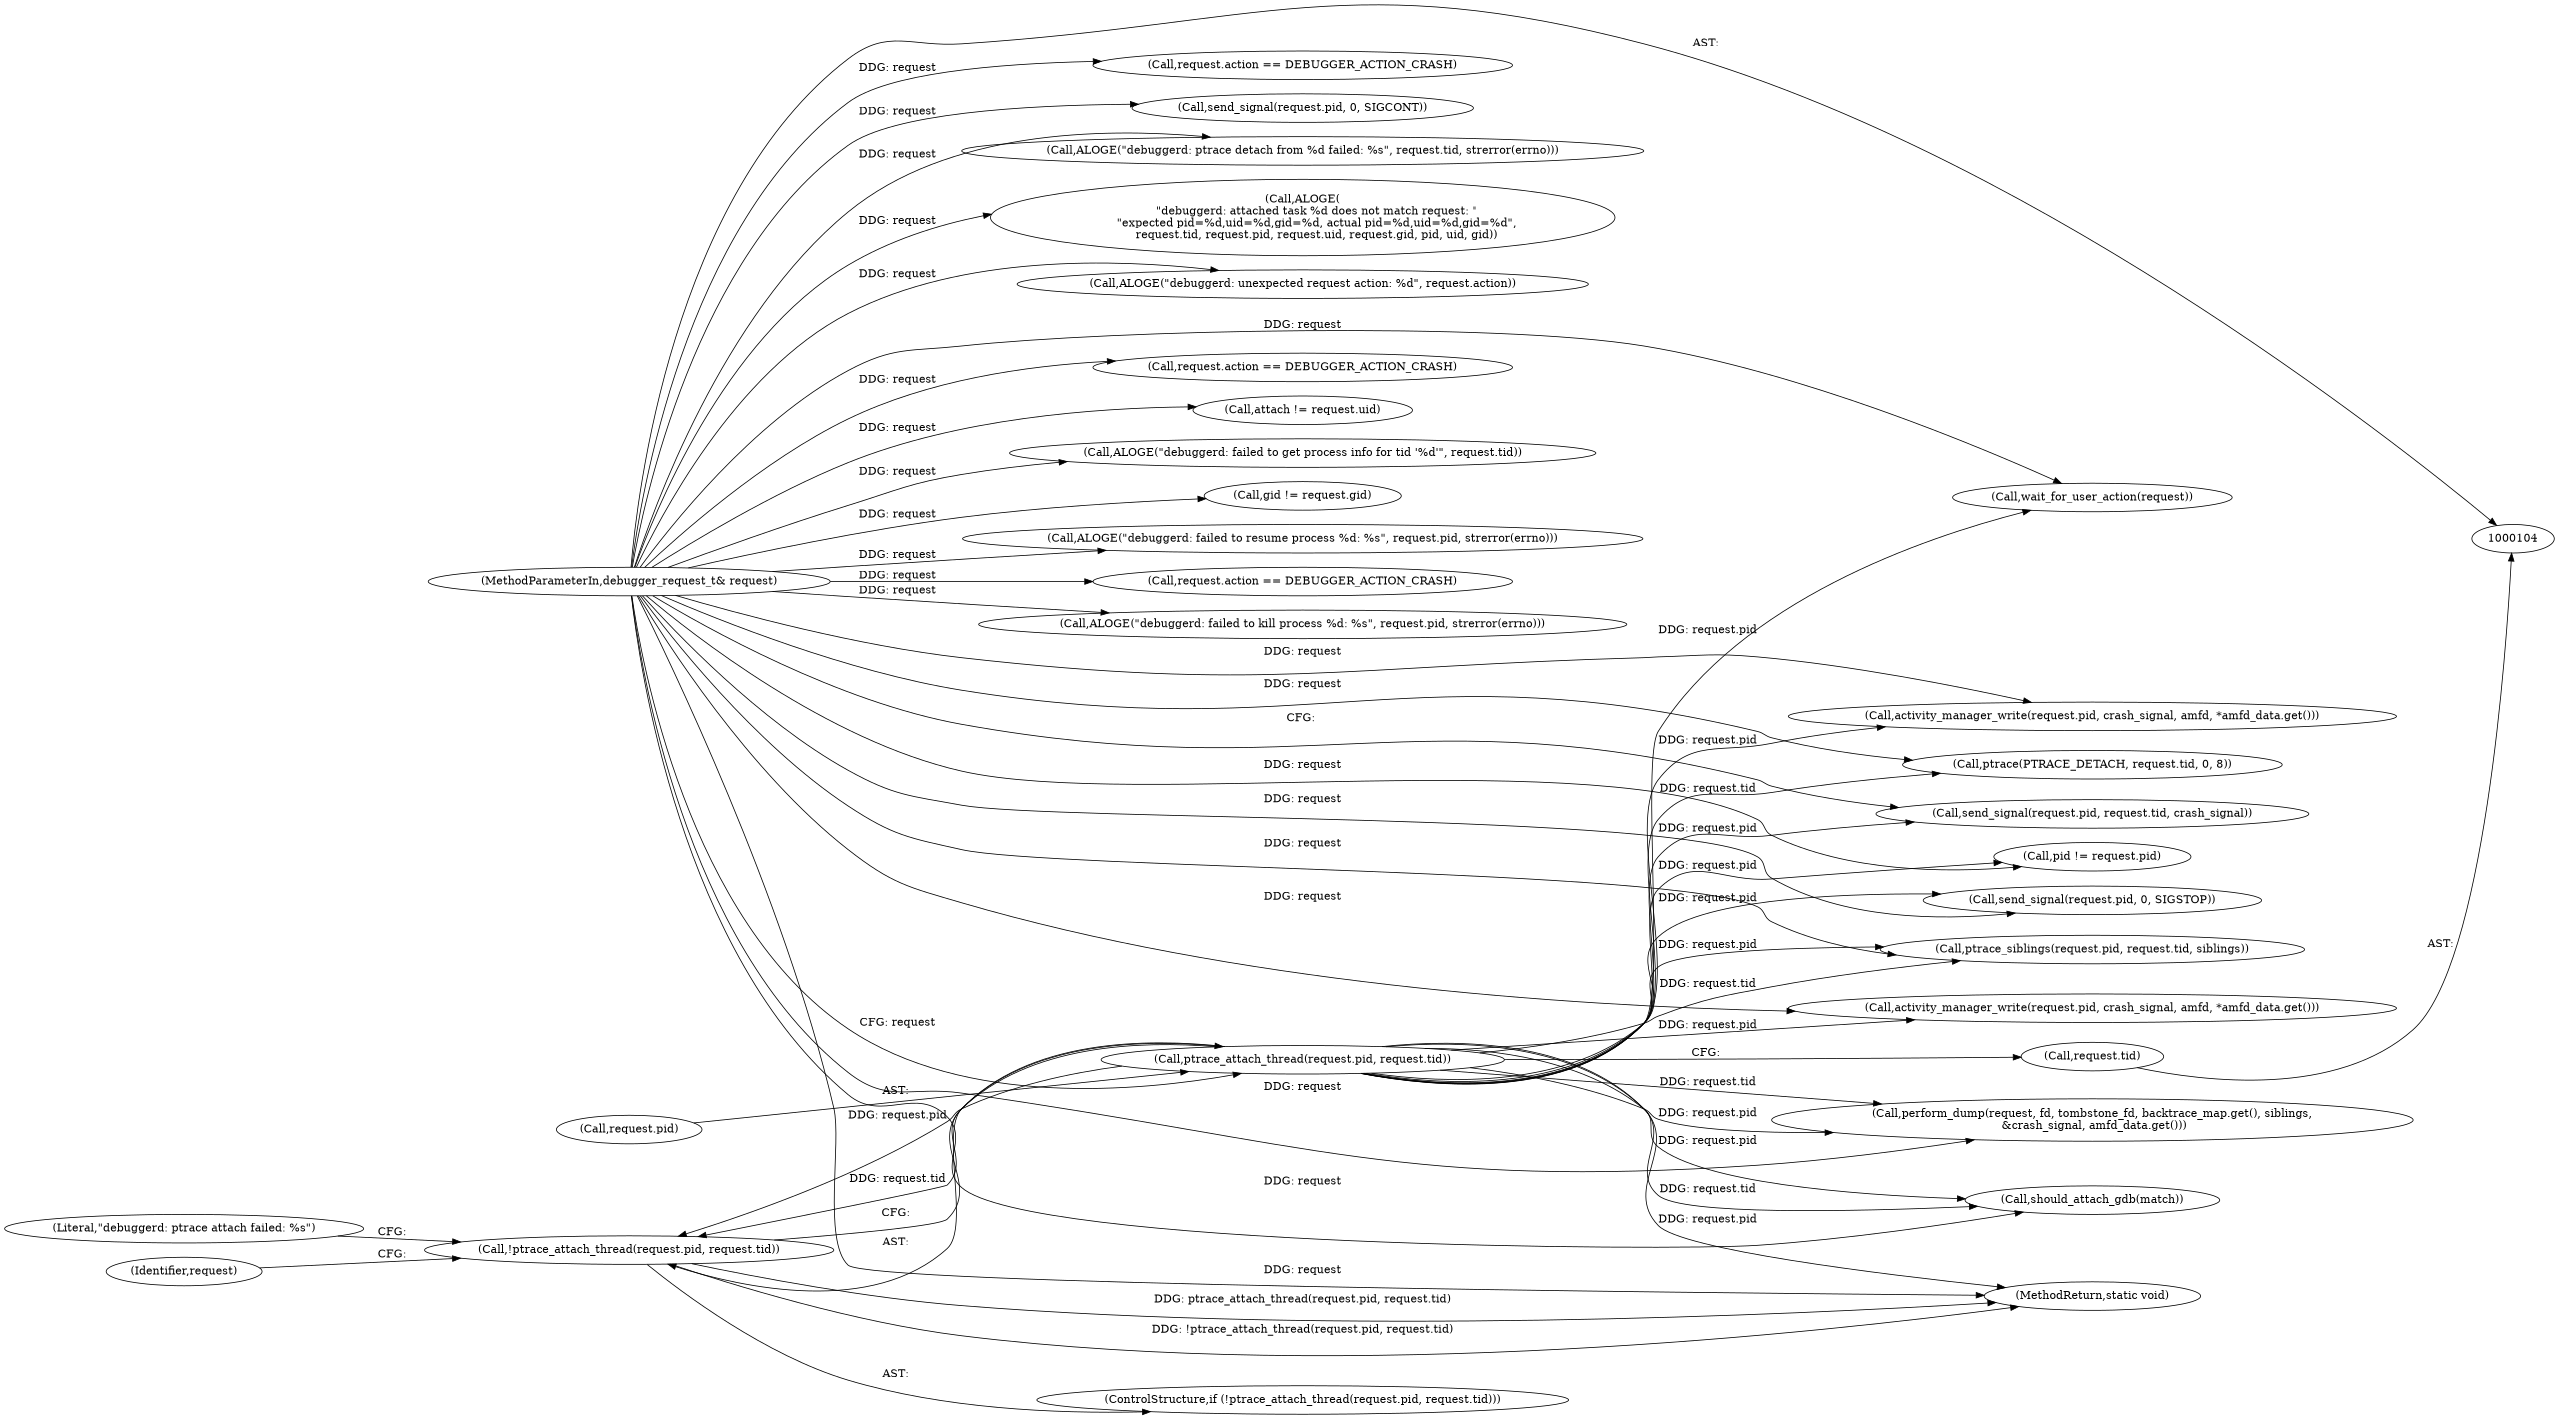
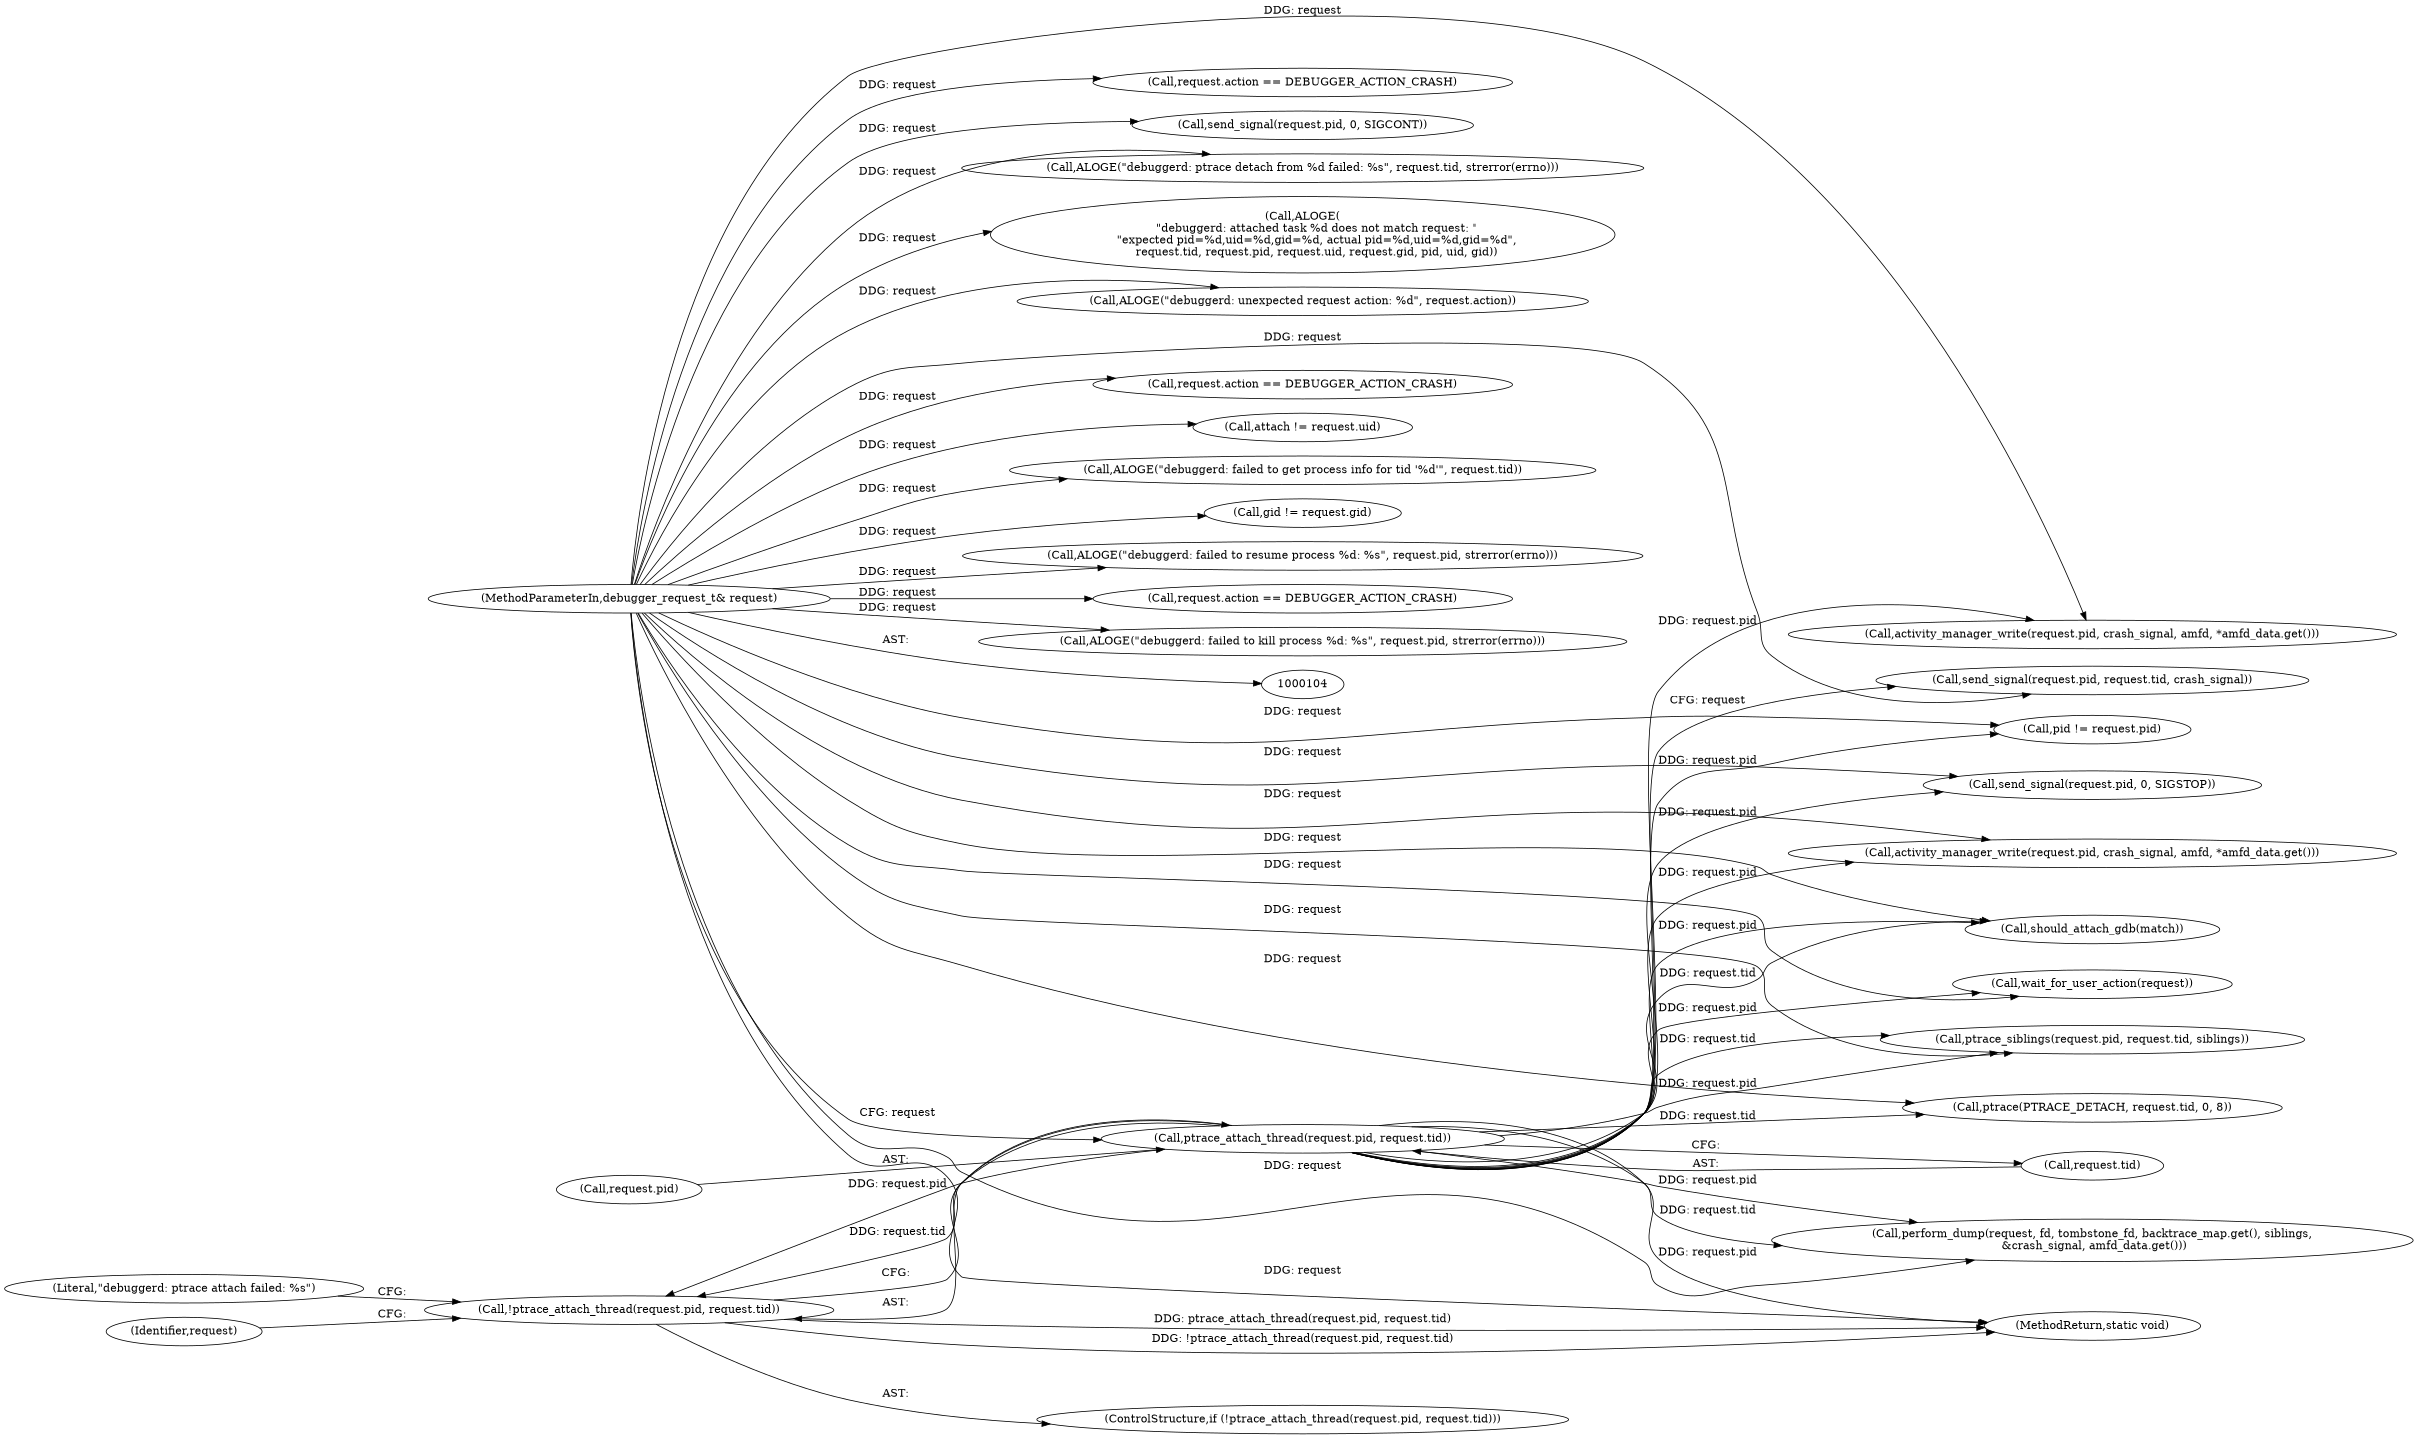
(1303, 718) -> (1303, 337)
(1708, 829) -> (1708, 701)
(2458, 943) -> (1721, 1170)
